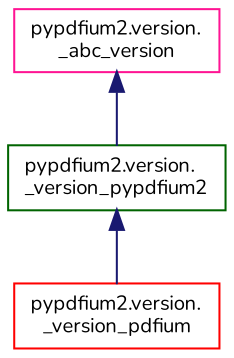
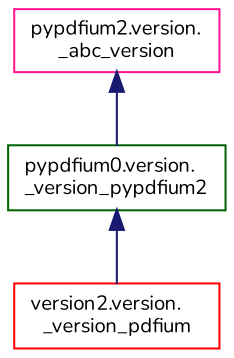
(117, 178) -> (117, 178)
(117, 316) -> (117, 316)
